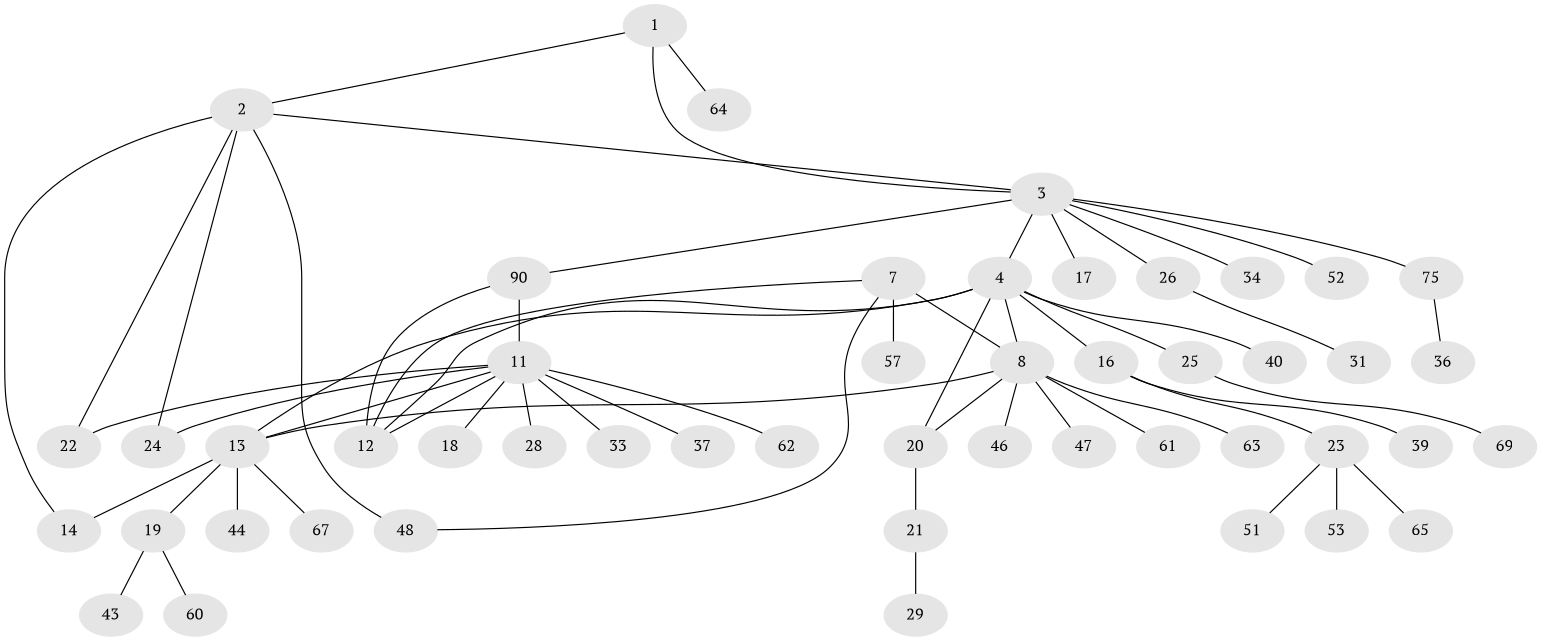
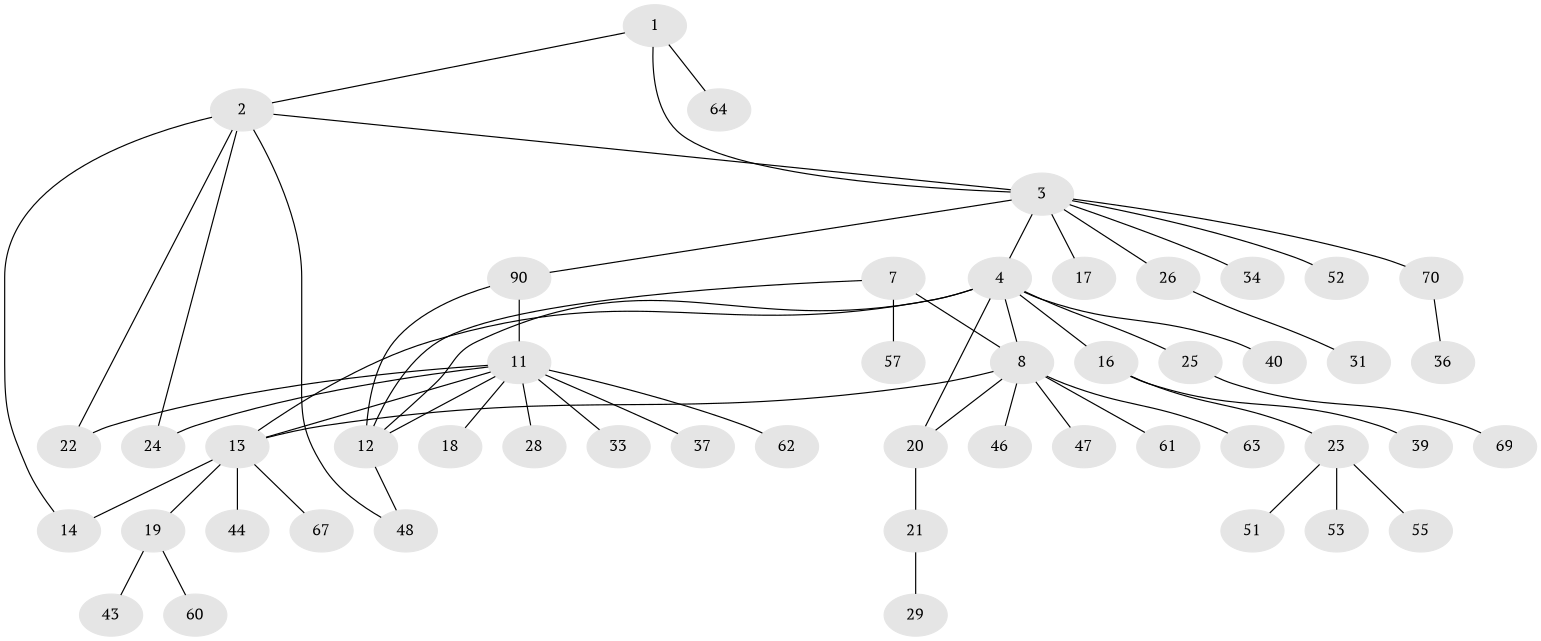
(1431, 278) -> (1431, 278)
(729, 506) -> (386, 489)
(1421, 531) -> (1421, 531)
